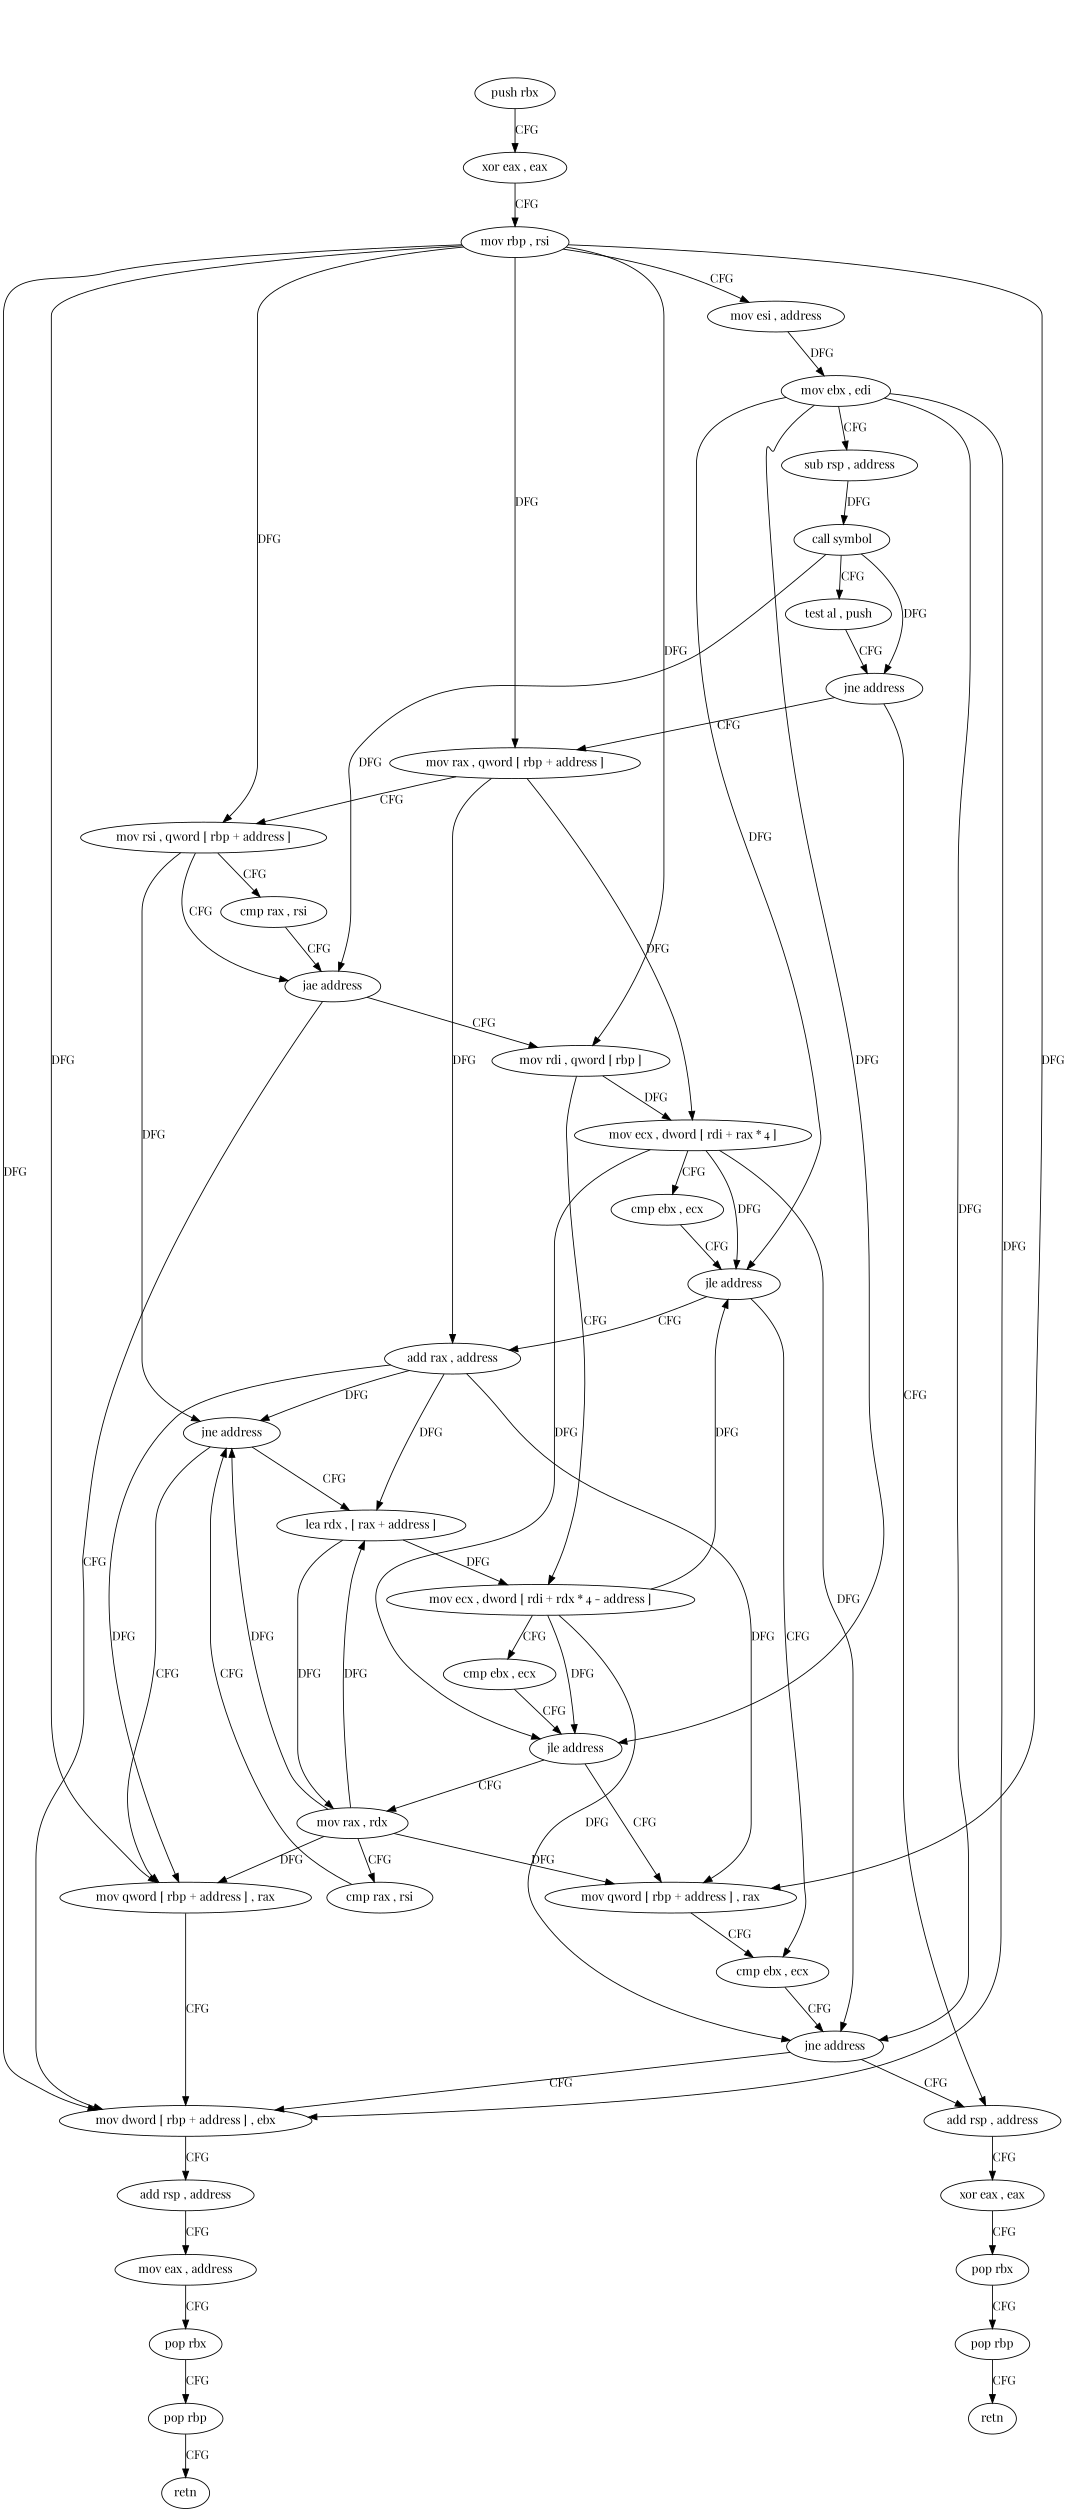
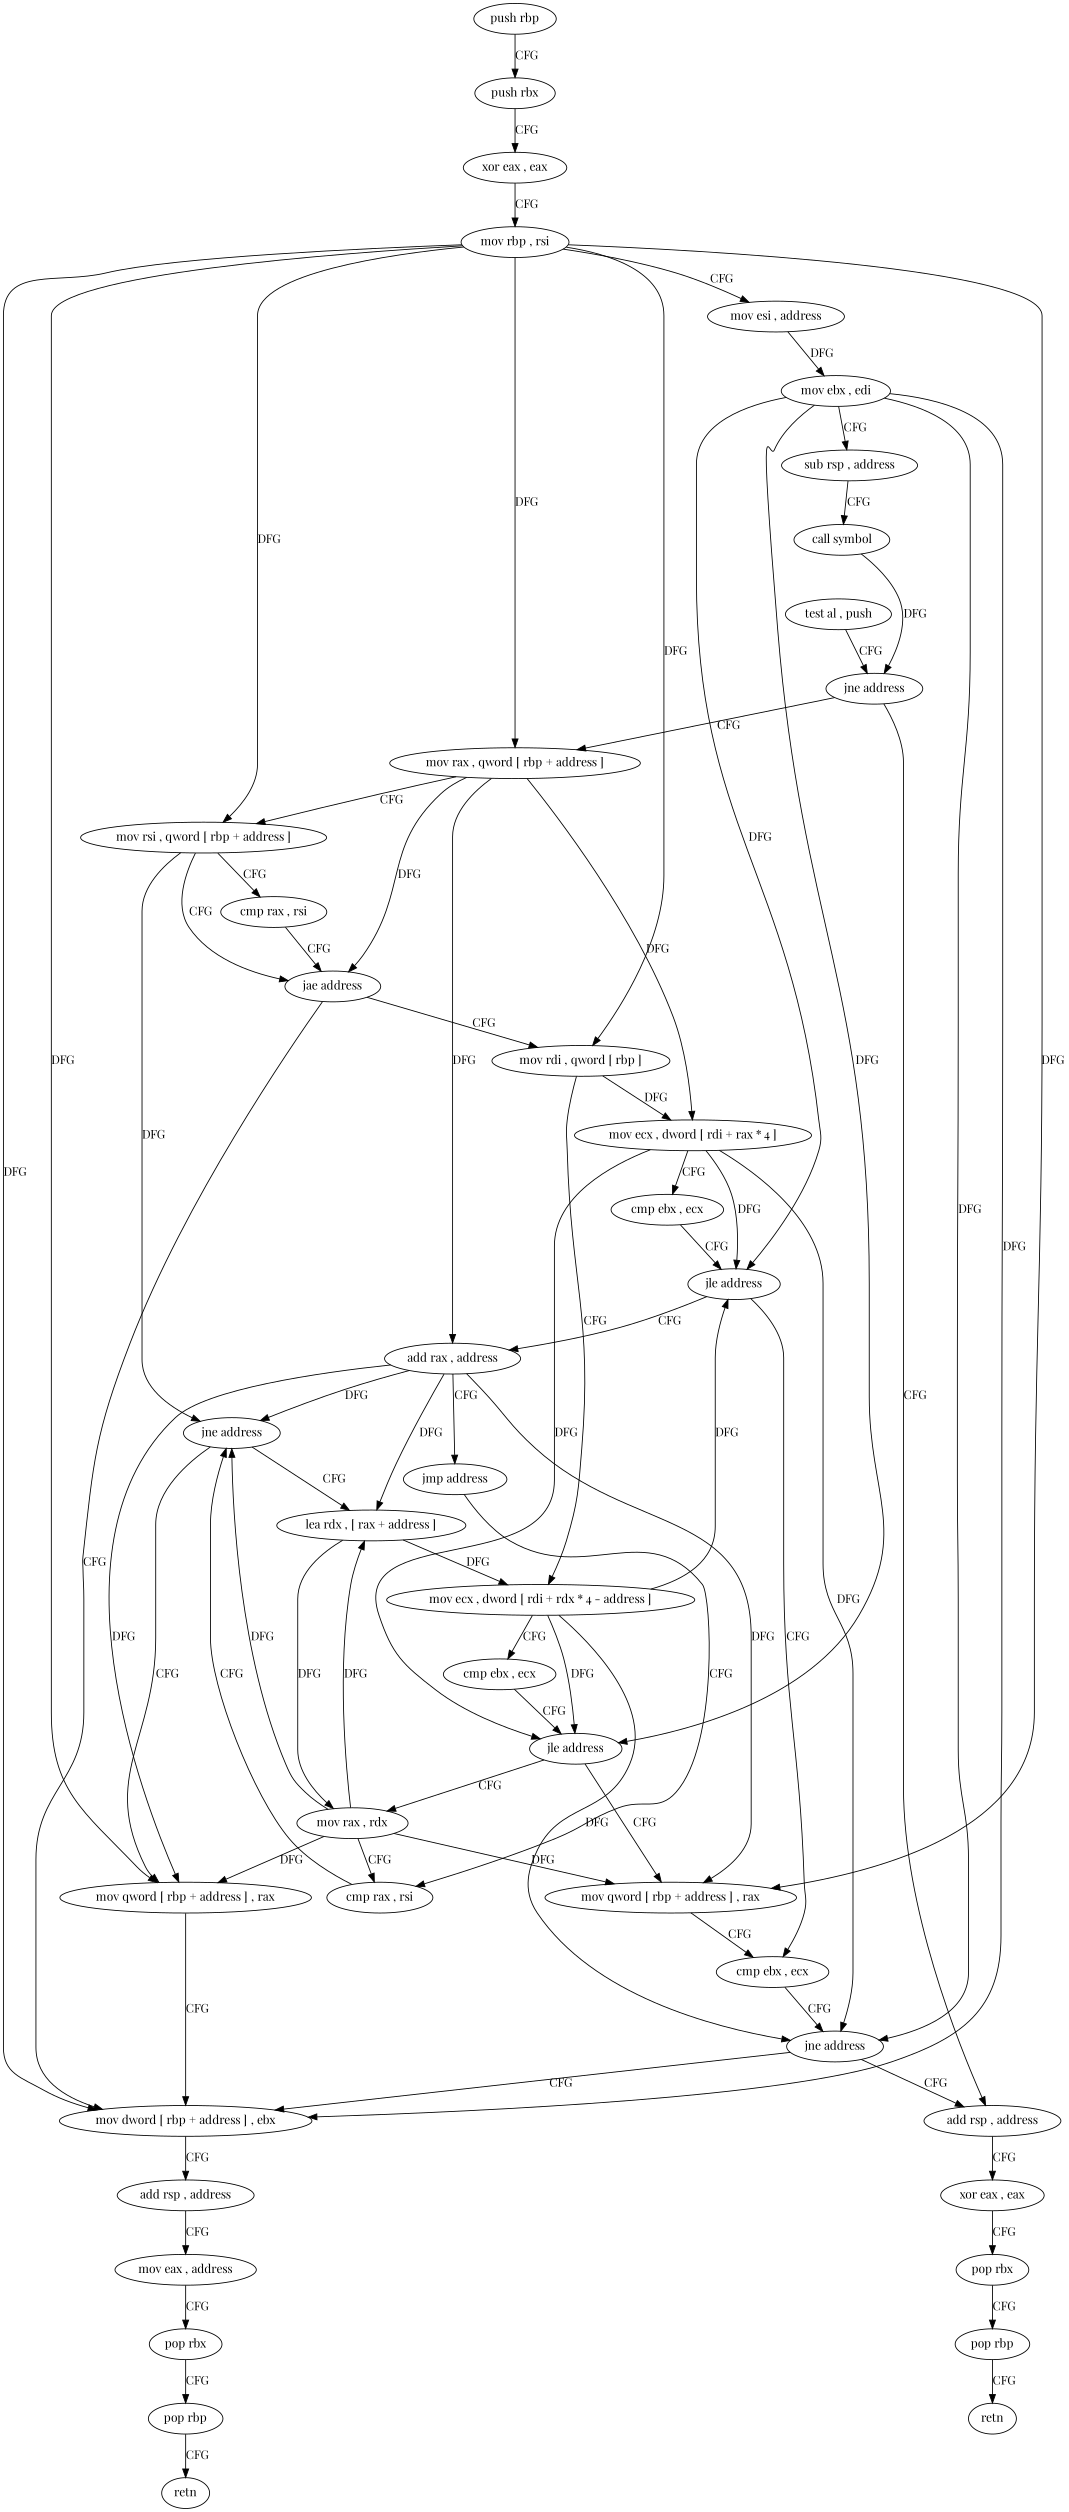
none -> (515, 19)
(859, 503) -> (859, 503)
(840, 573) -> none
(493, 686) -> (399, 863)
none -> (455, 1479)
